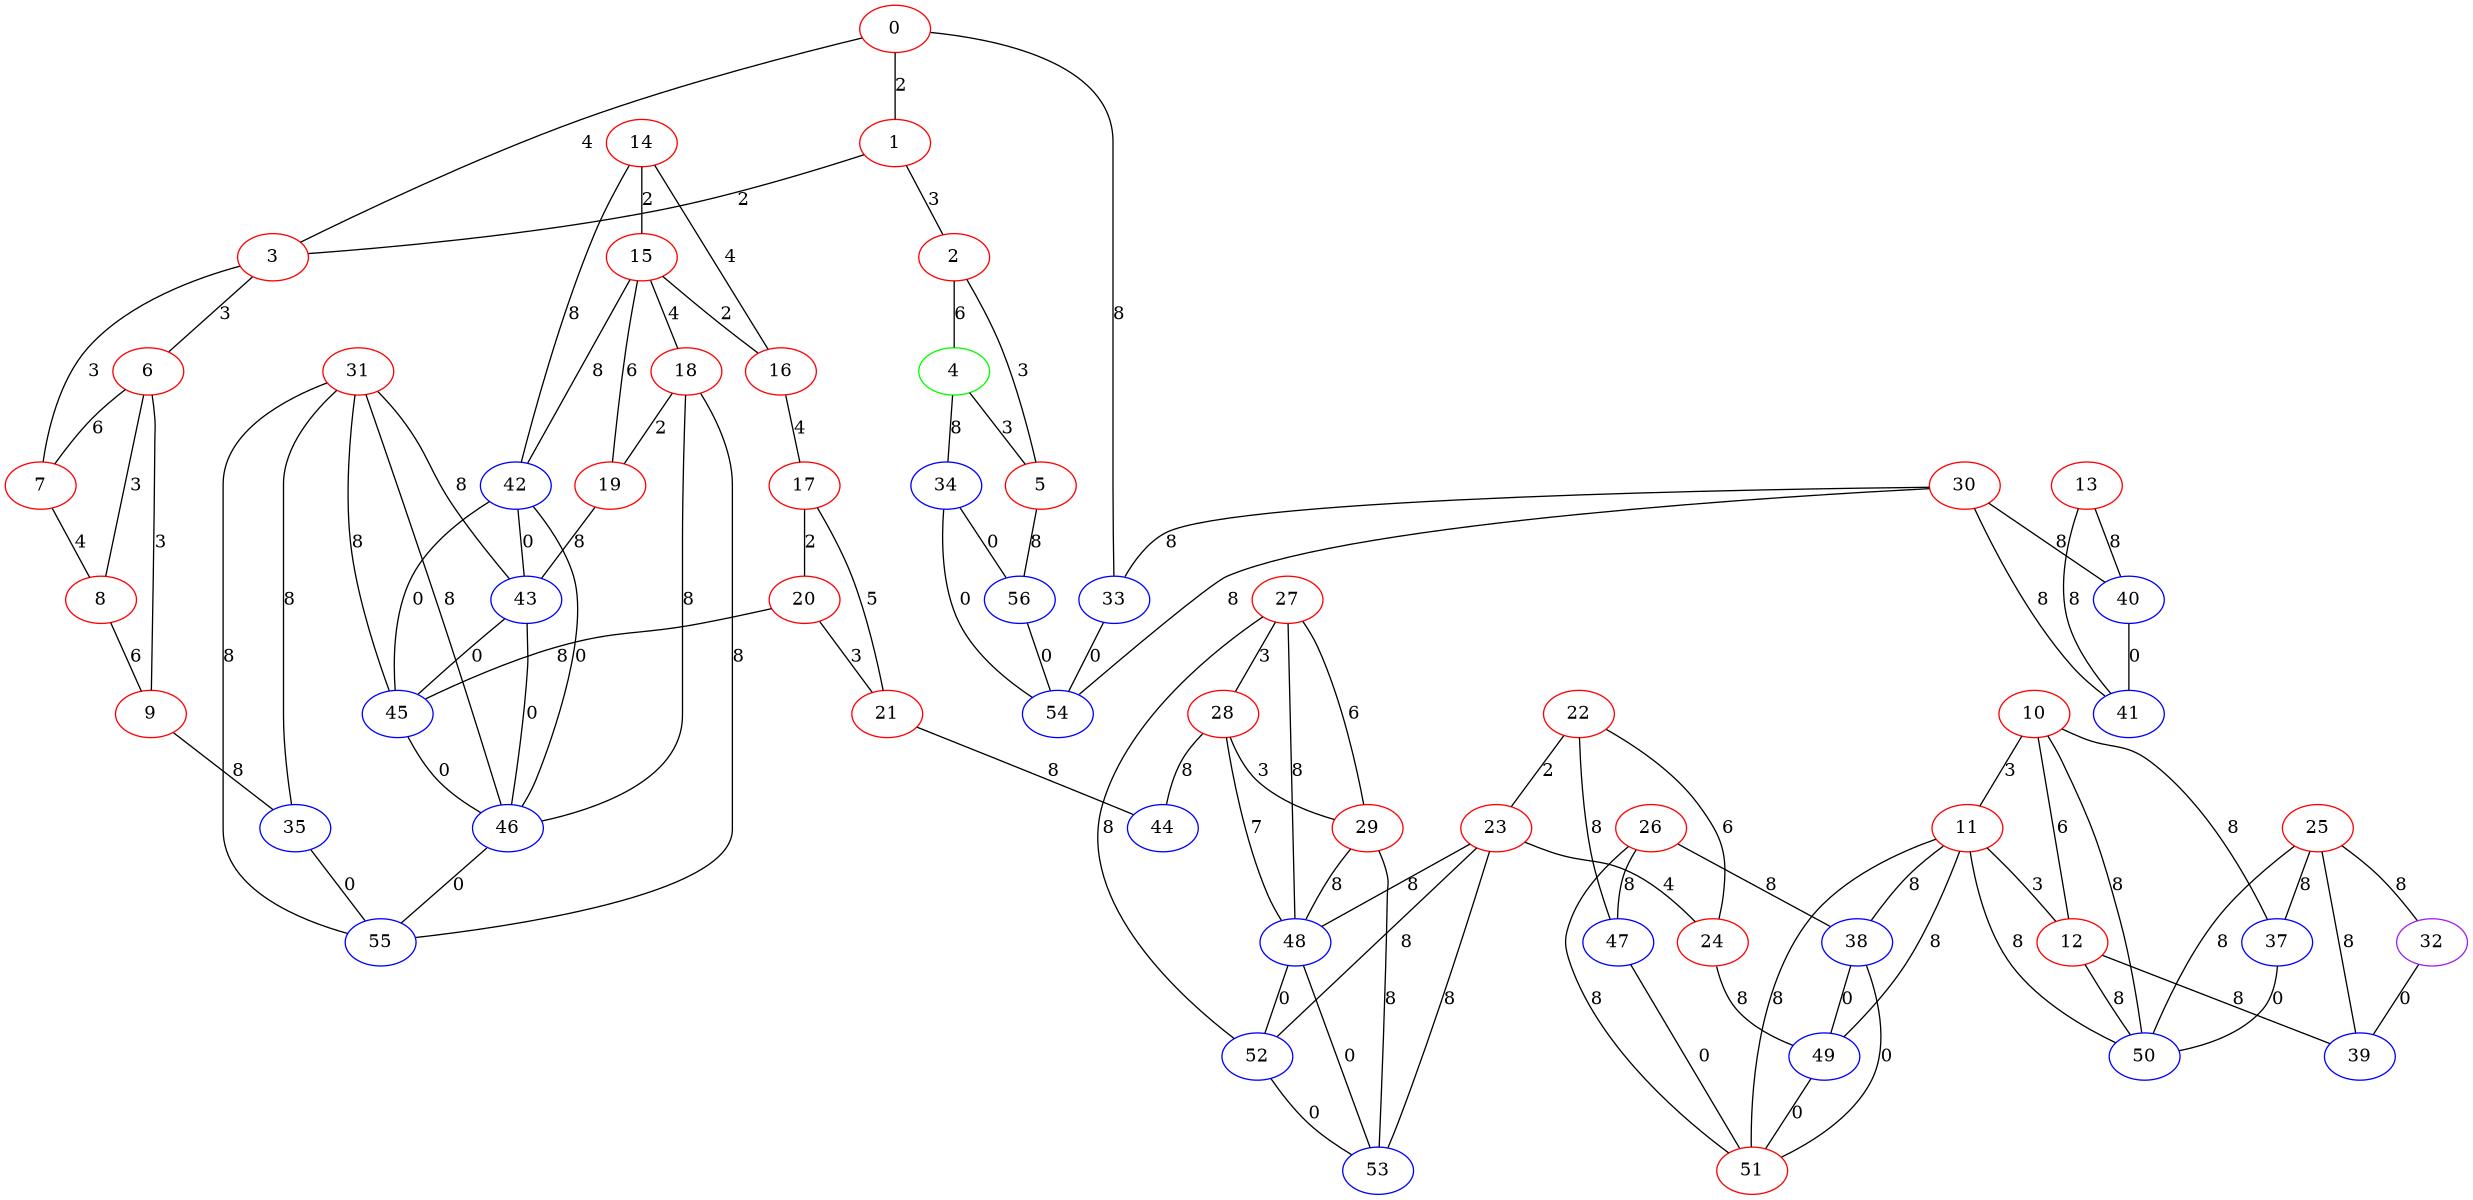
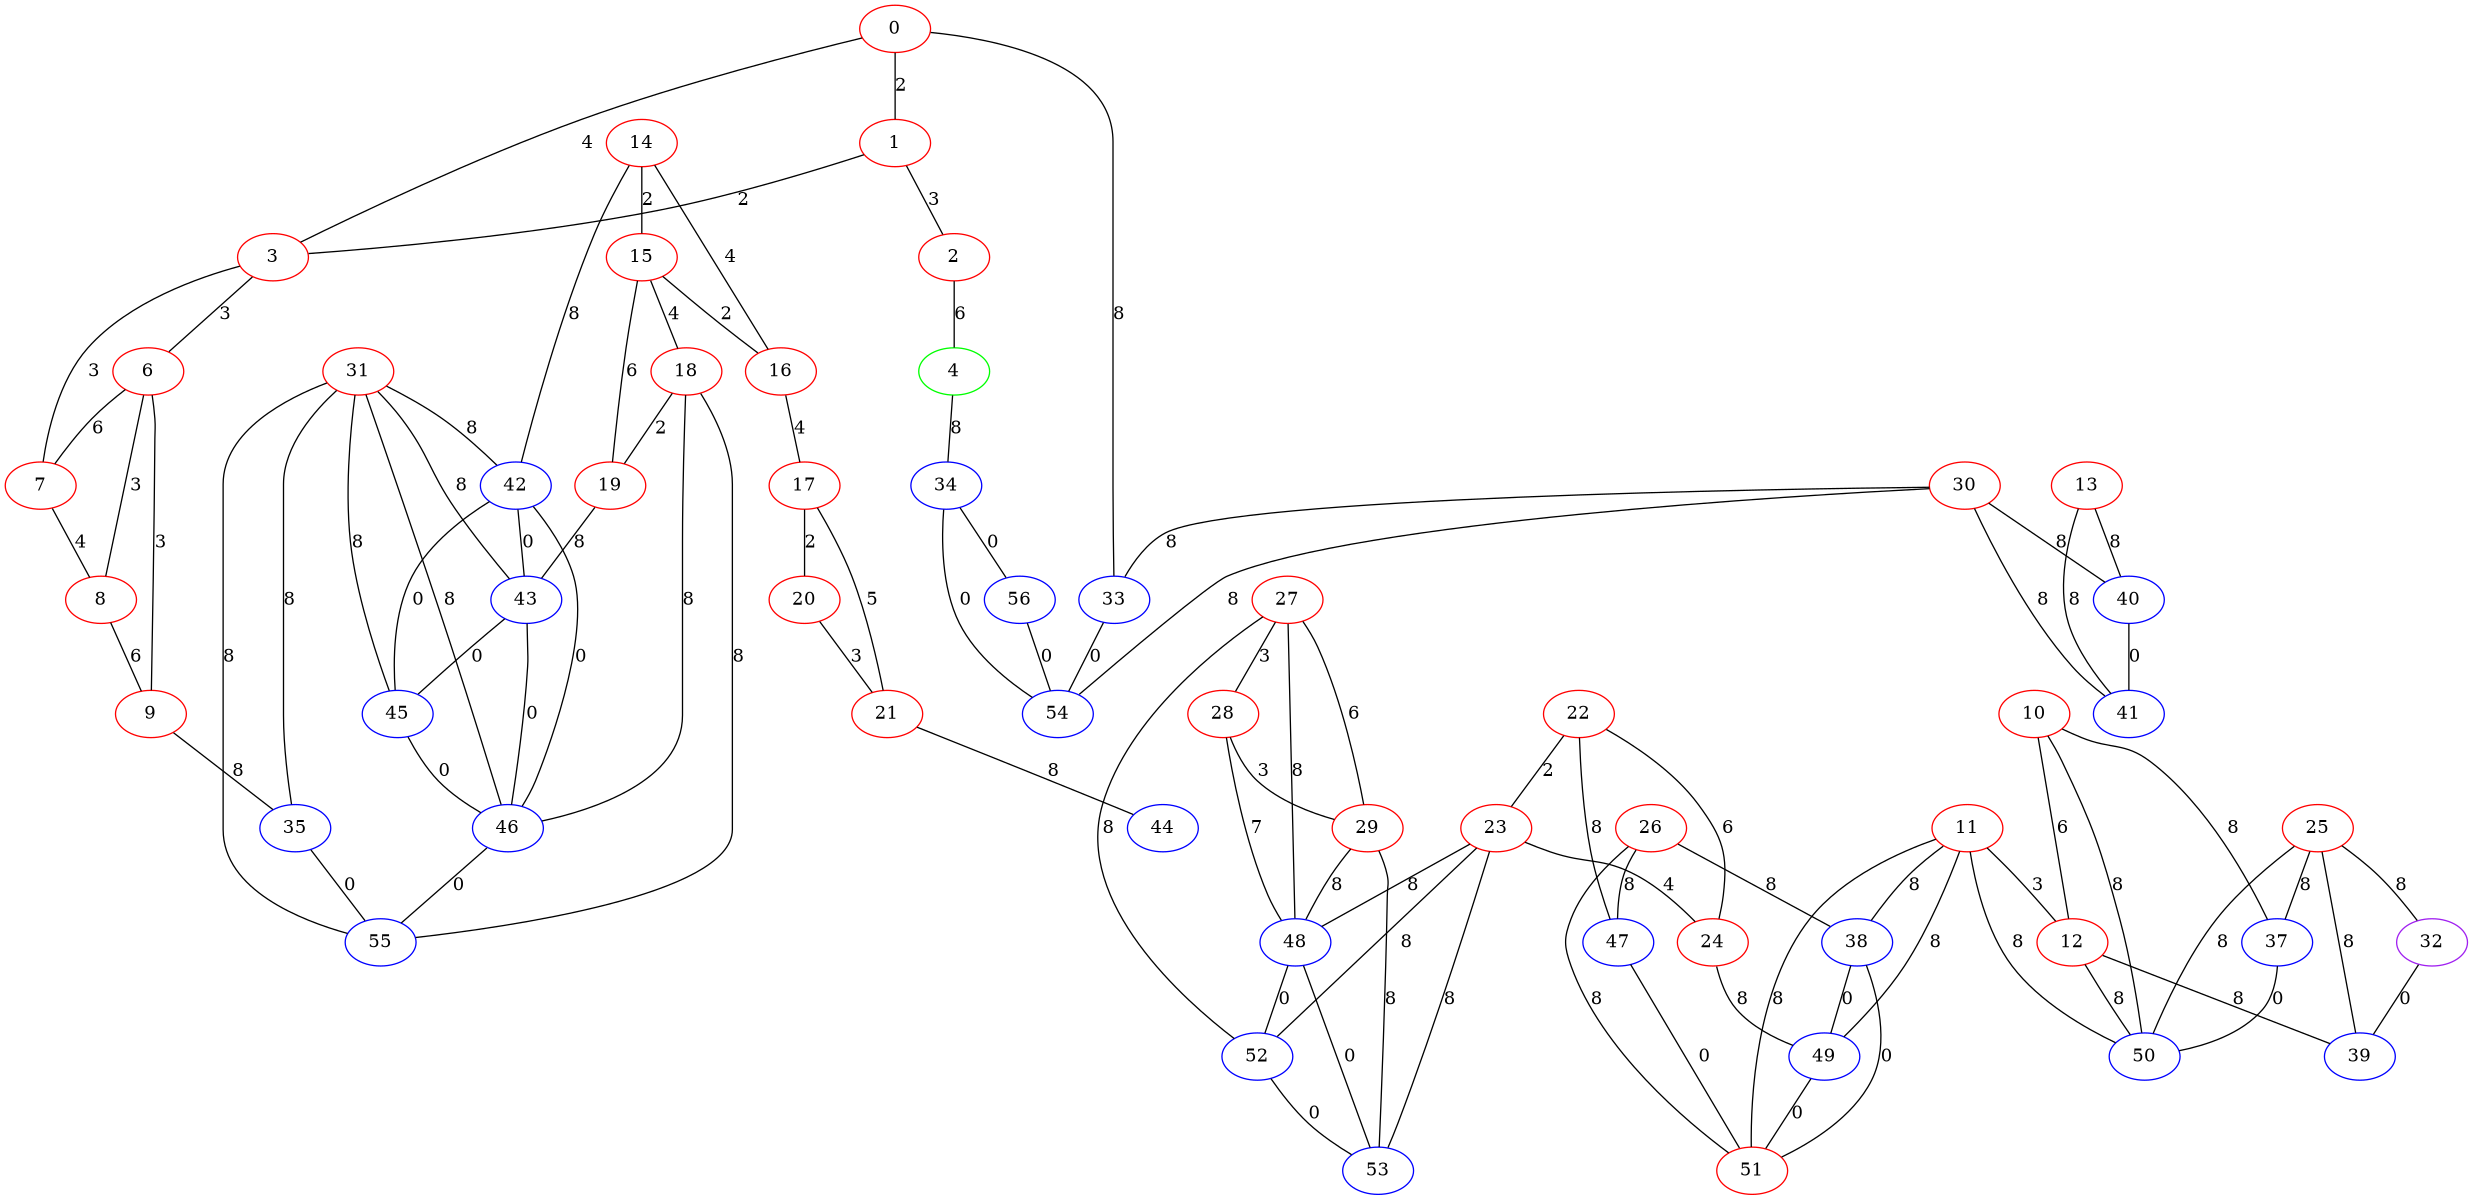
(579, 371) -> (445, 421)
(1041, 486) -> none
(594, 638) -> none
(1179, 766) -> none
(2001, 771) -> none
